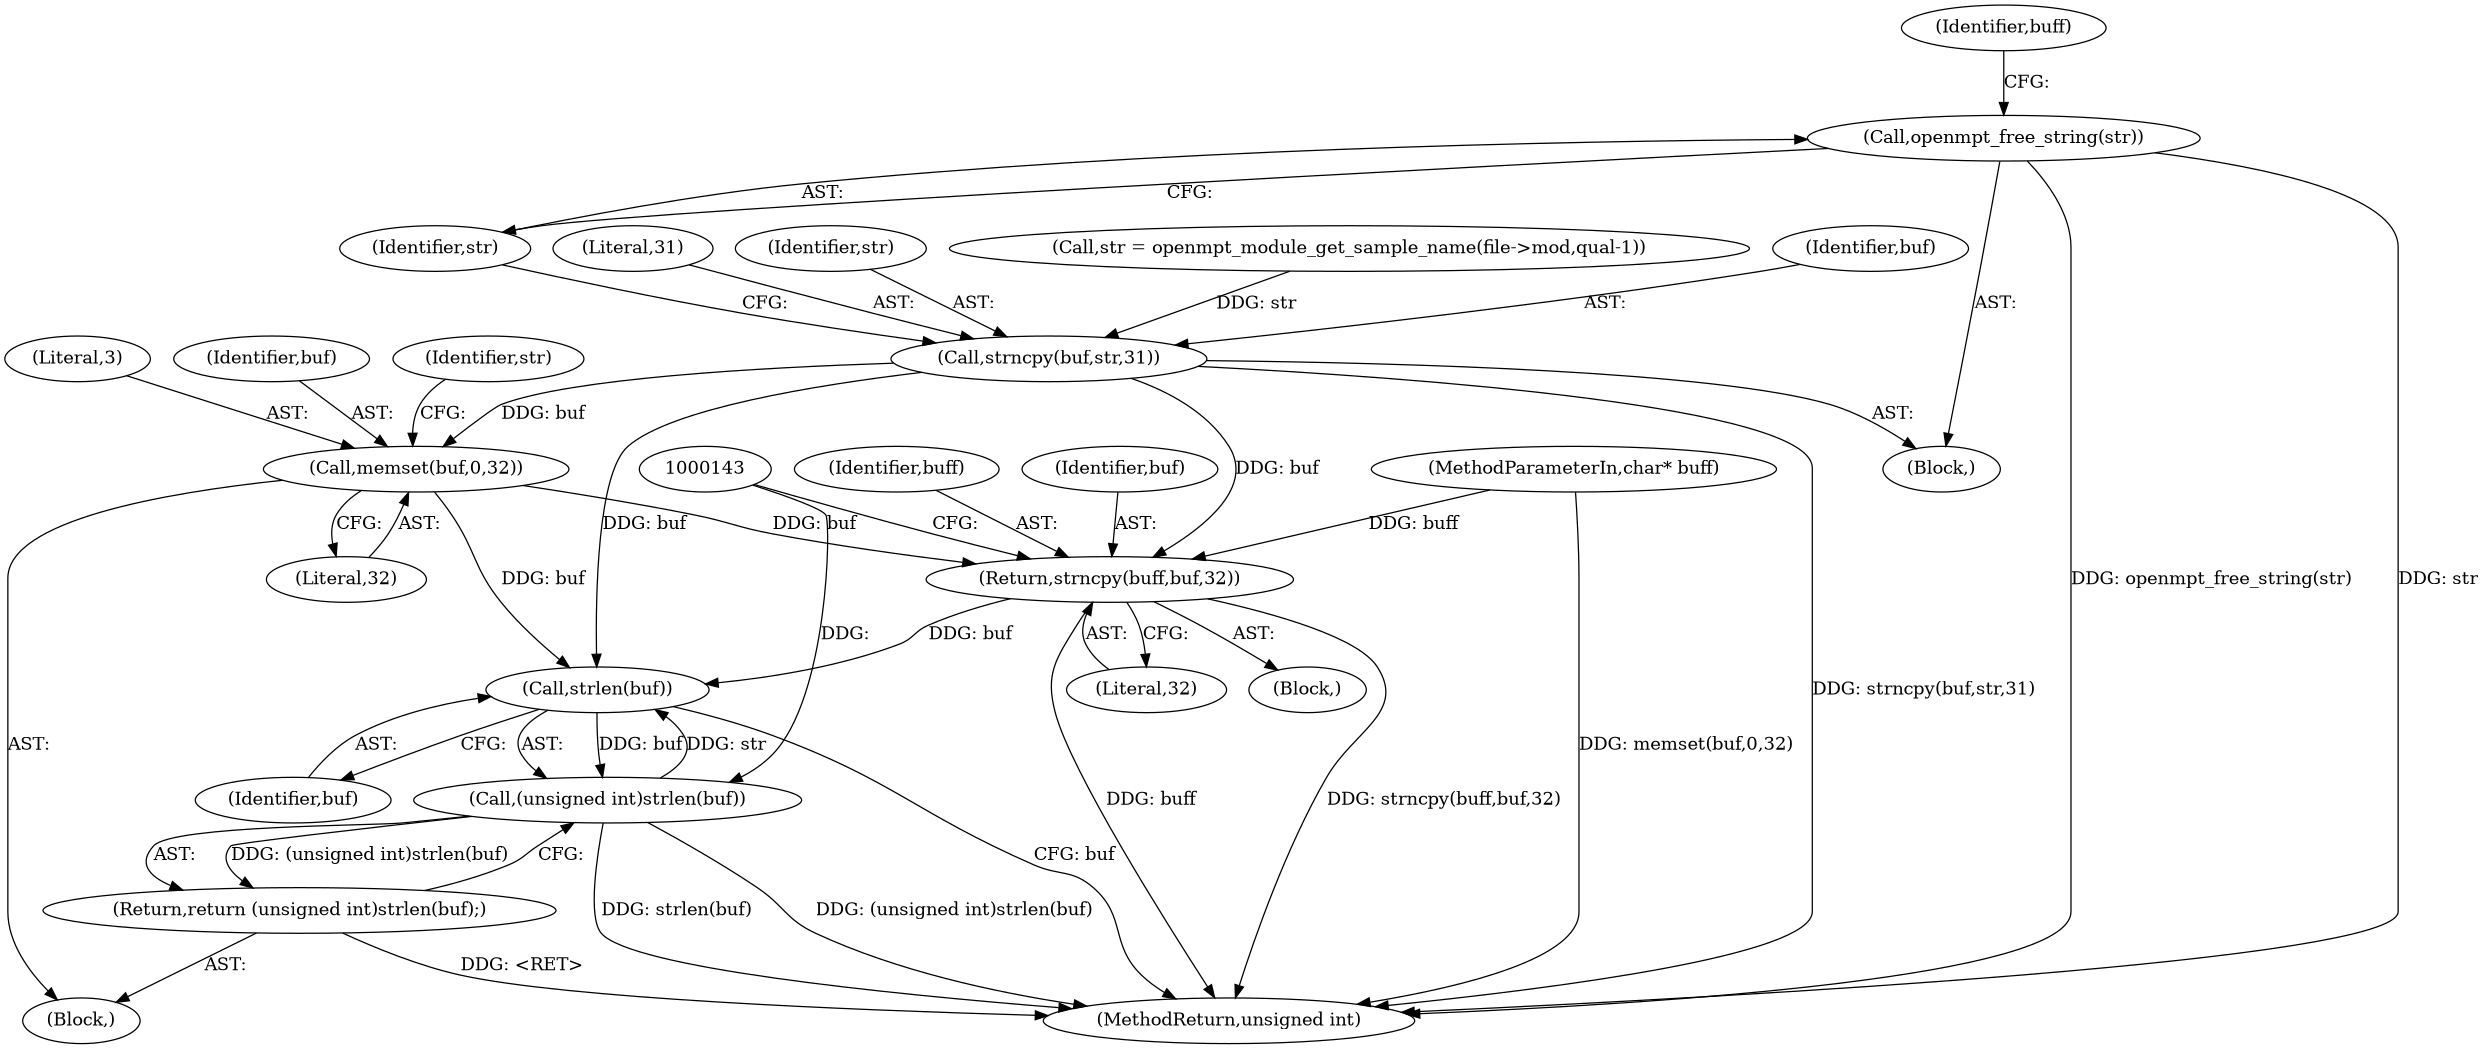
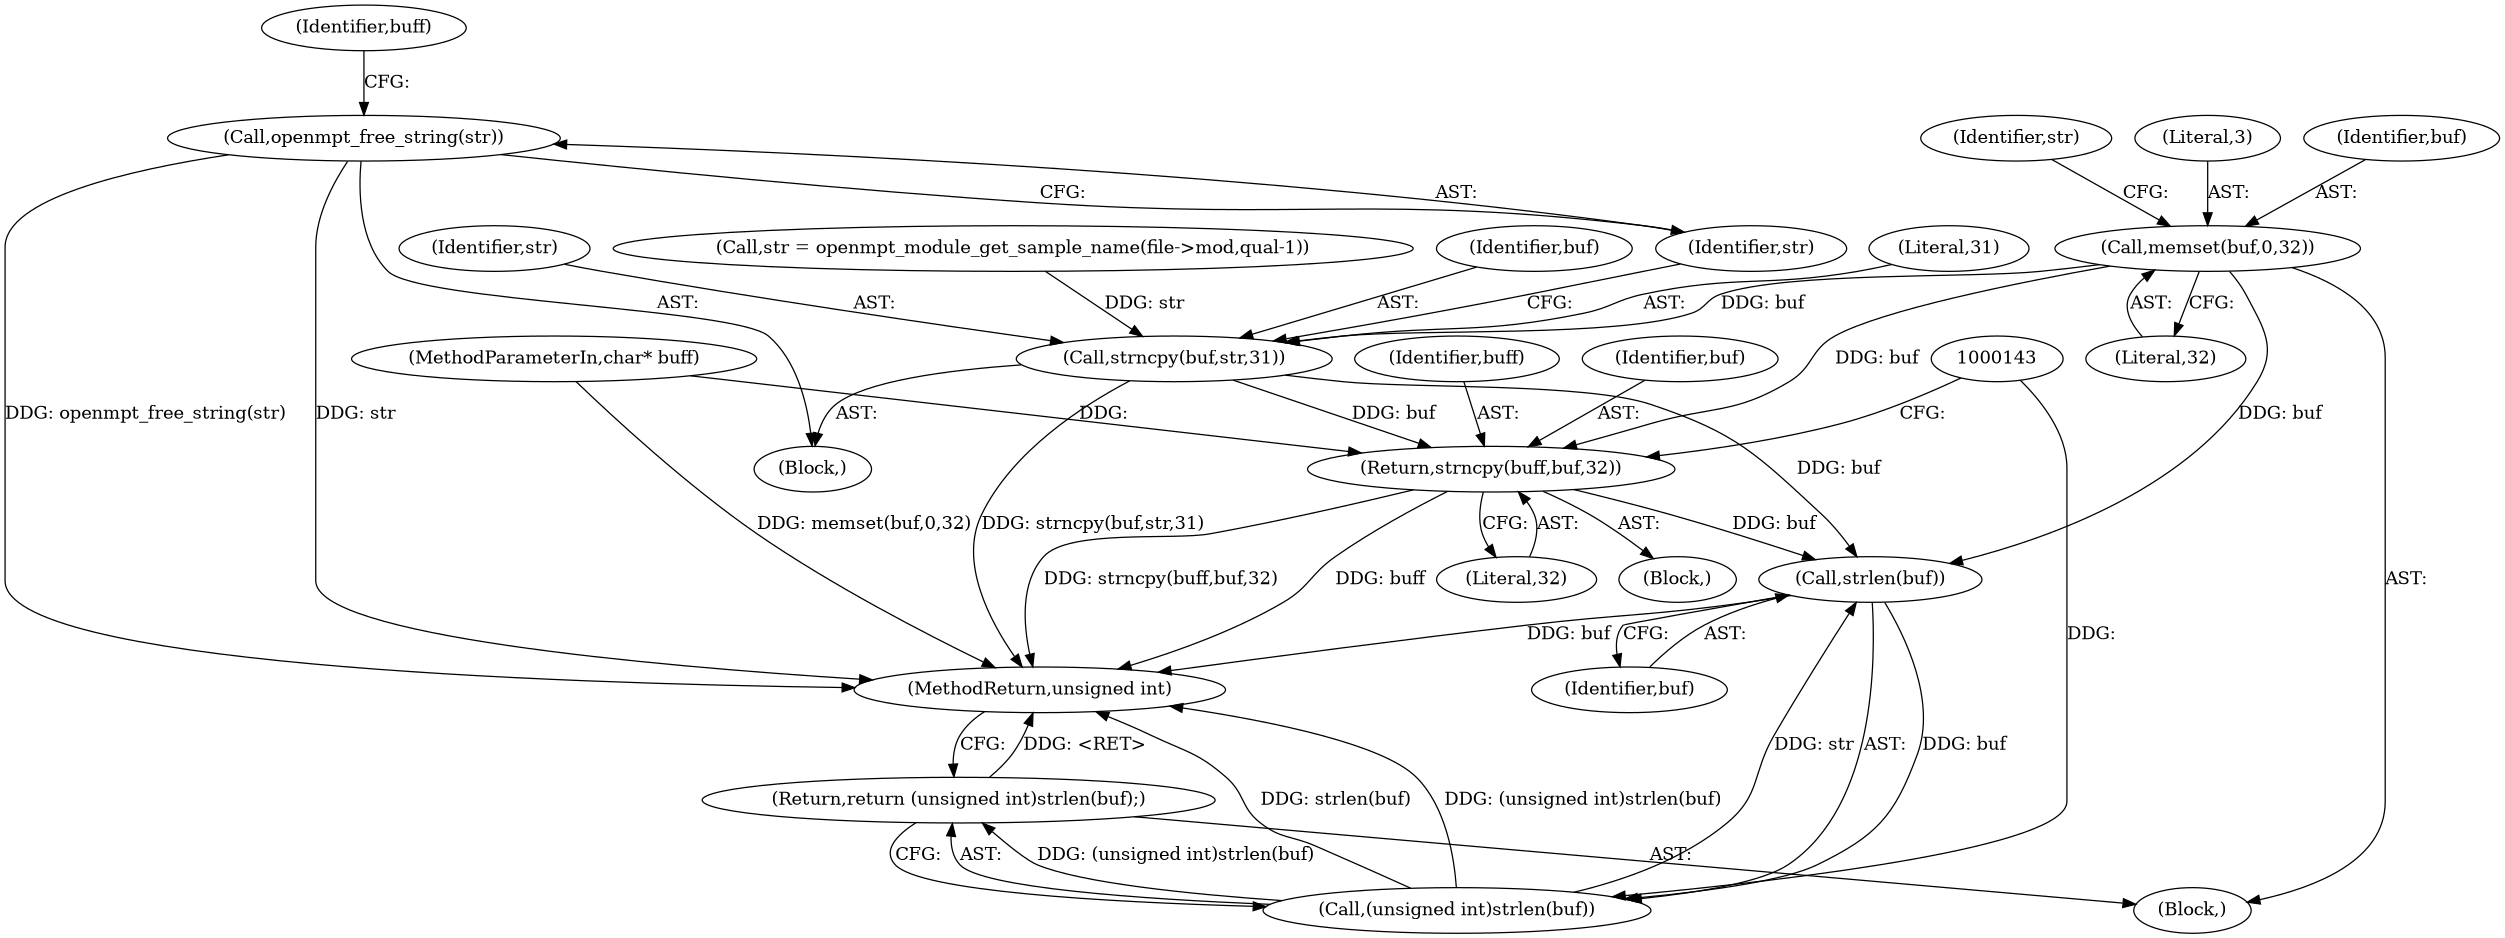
(667, 376) -> (1700, 309)
(1414, 524) -> (1106, 414)
none -> (961, 733)
(1074, 855) -> (1569, 635)
